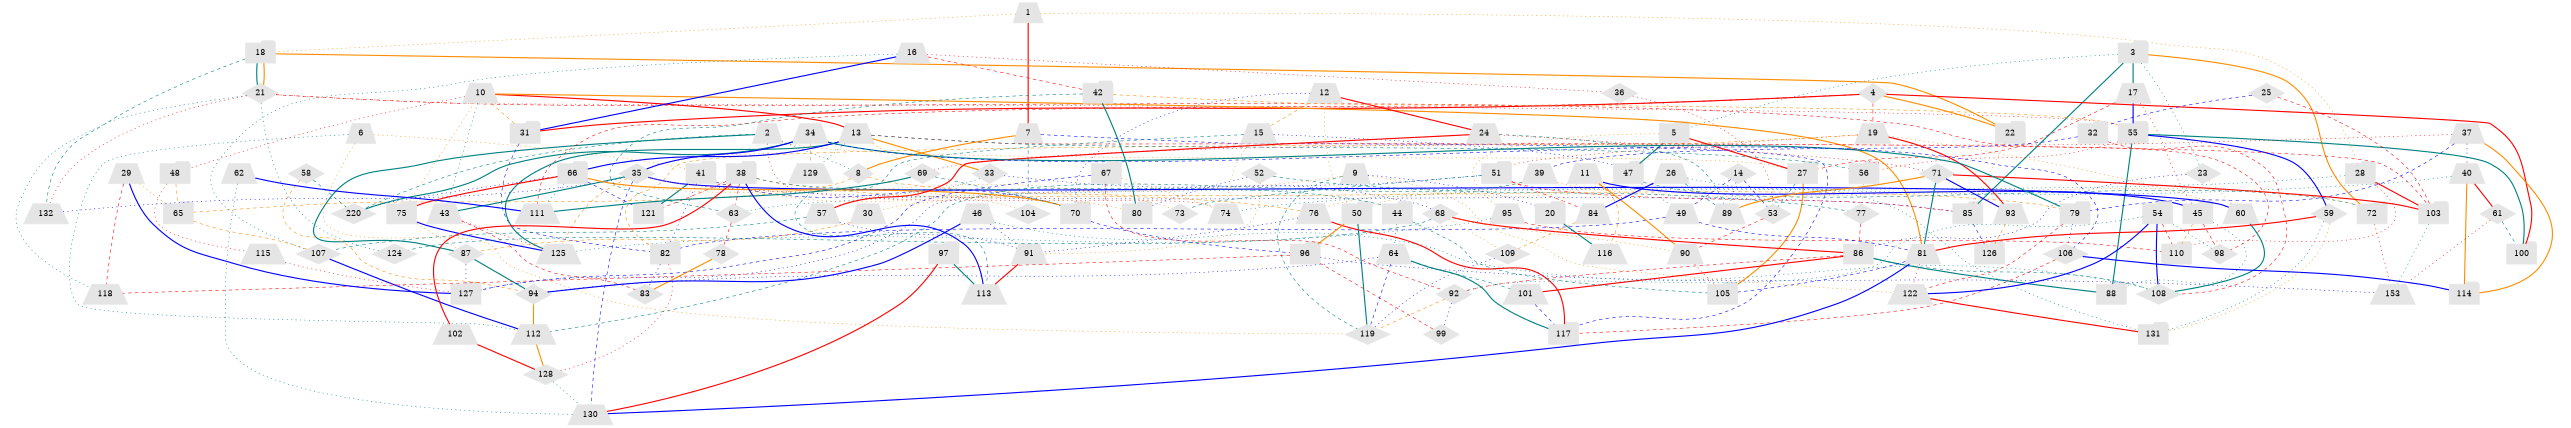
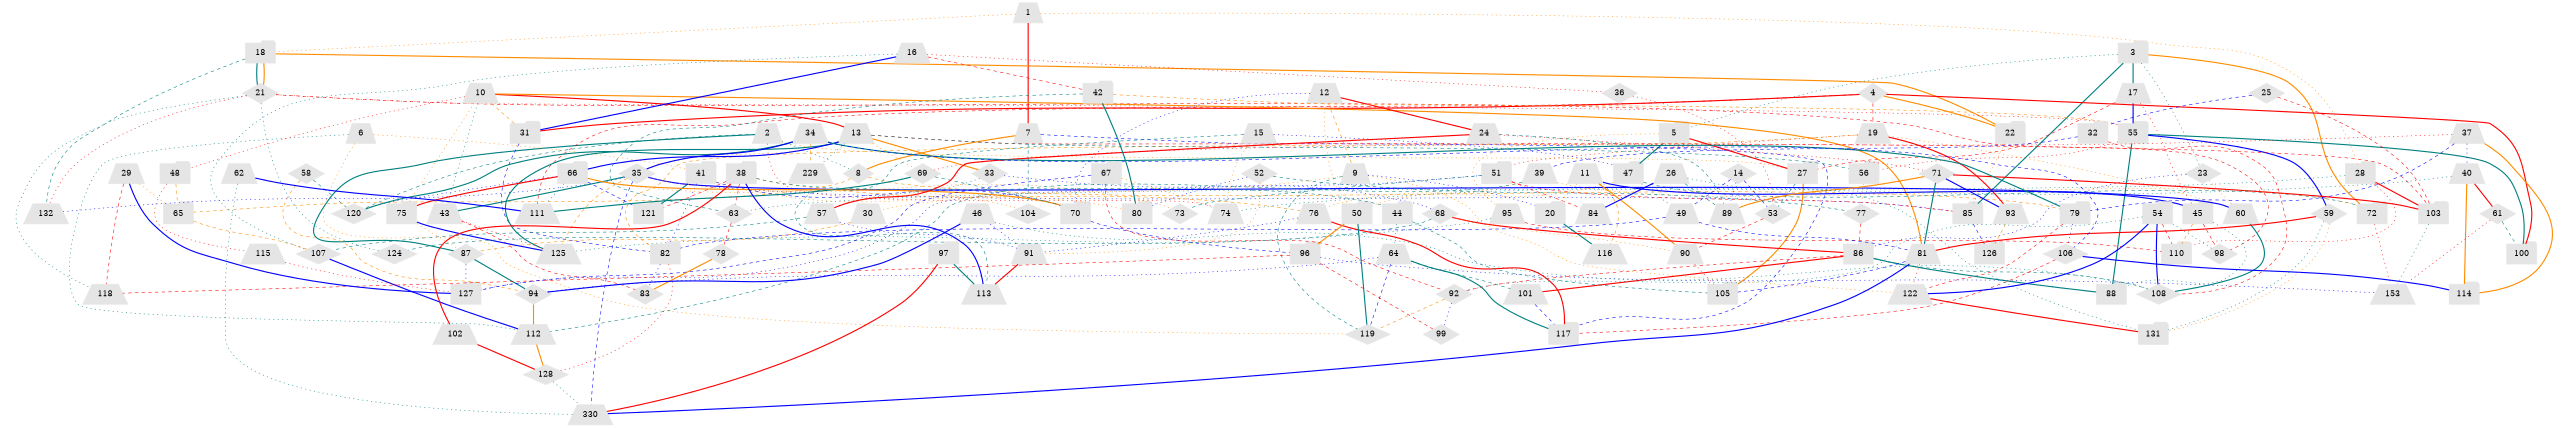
(1289, 115) -> (1340, 133)
(810, 174) -> (810, 174)
(354, 214) -> (354, 214)
(1508, 254) -> none
(590, 415) -> (590, 415)
